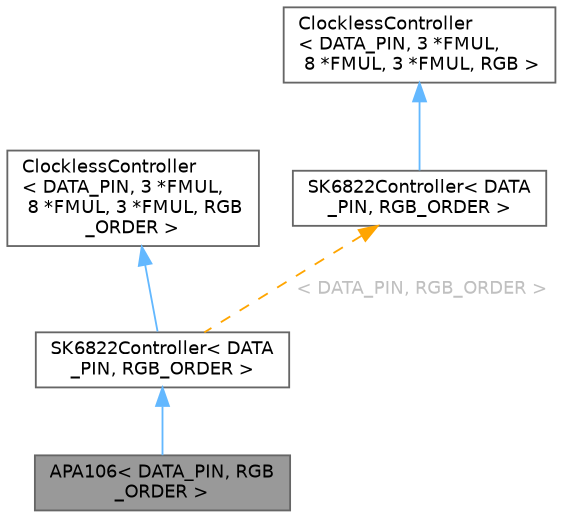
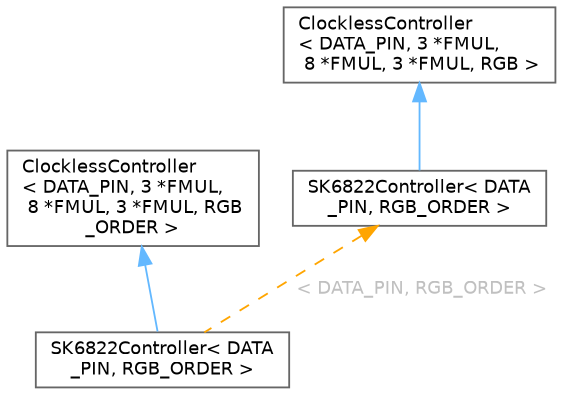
(162, 483) -> none
